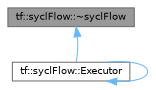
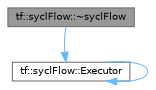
(78, 50) -> (65, 40)
